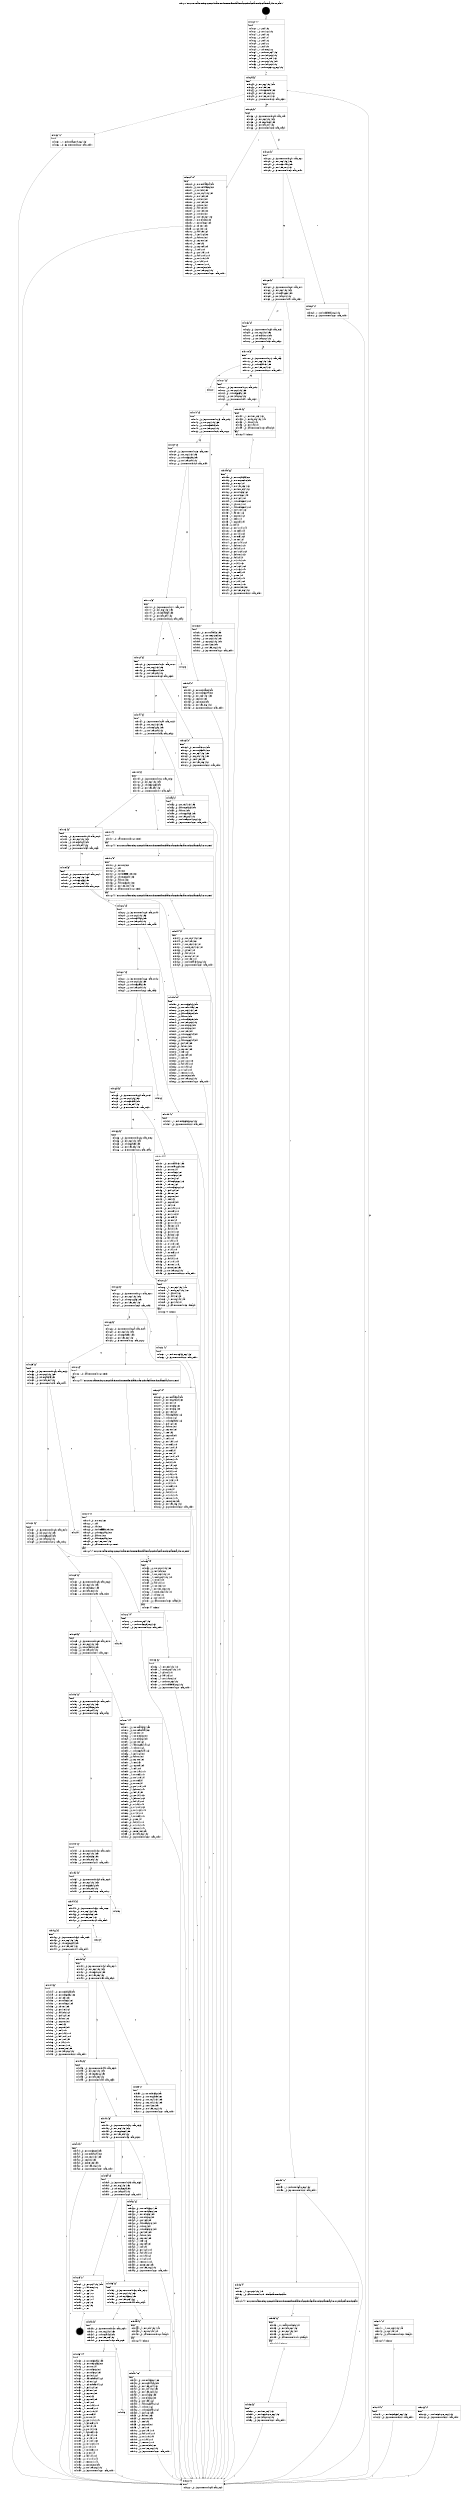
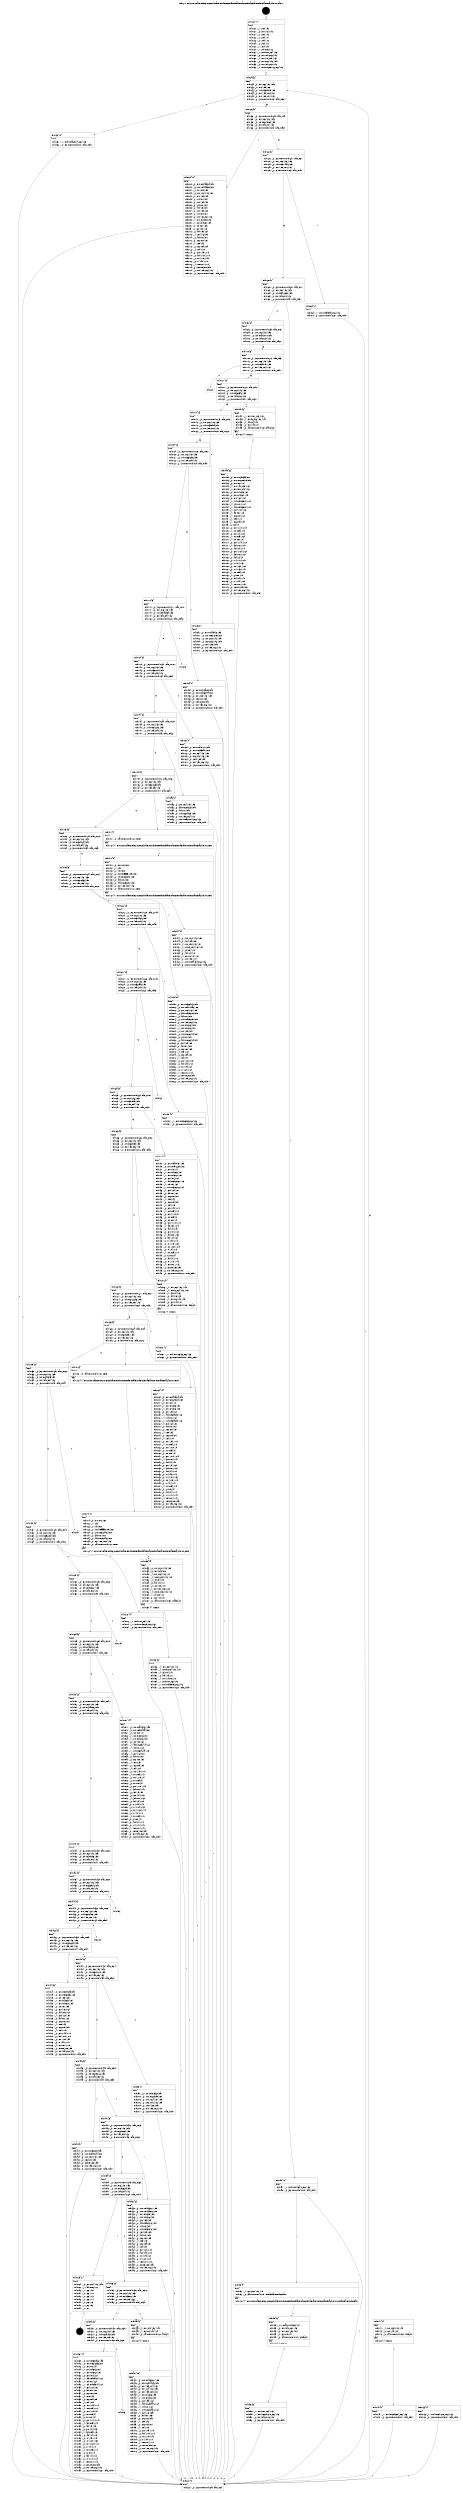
(261, 390) -> (245, 404)
